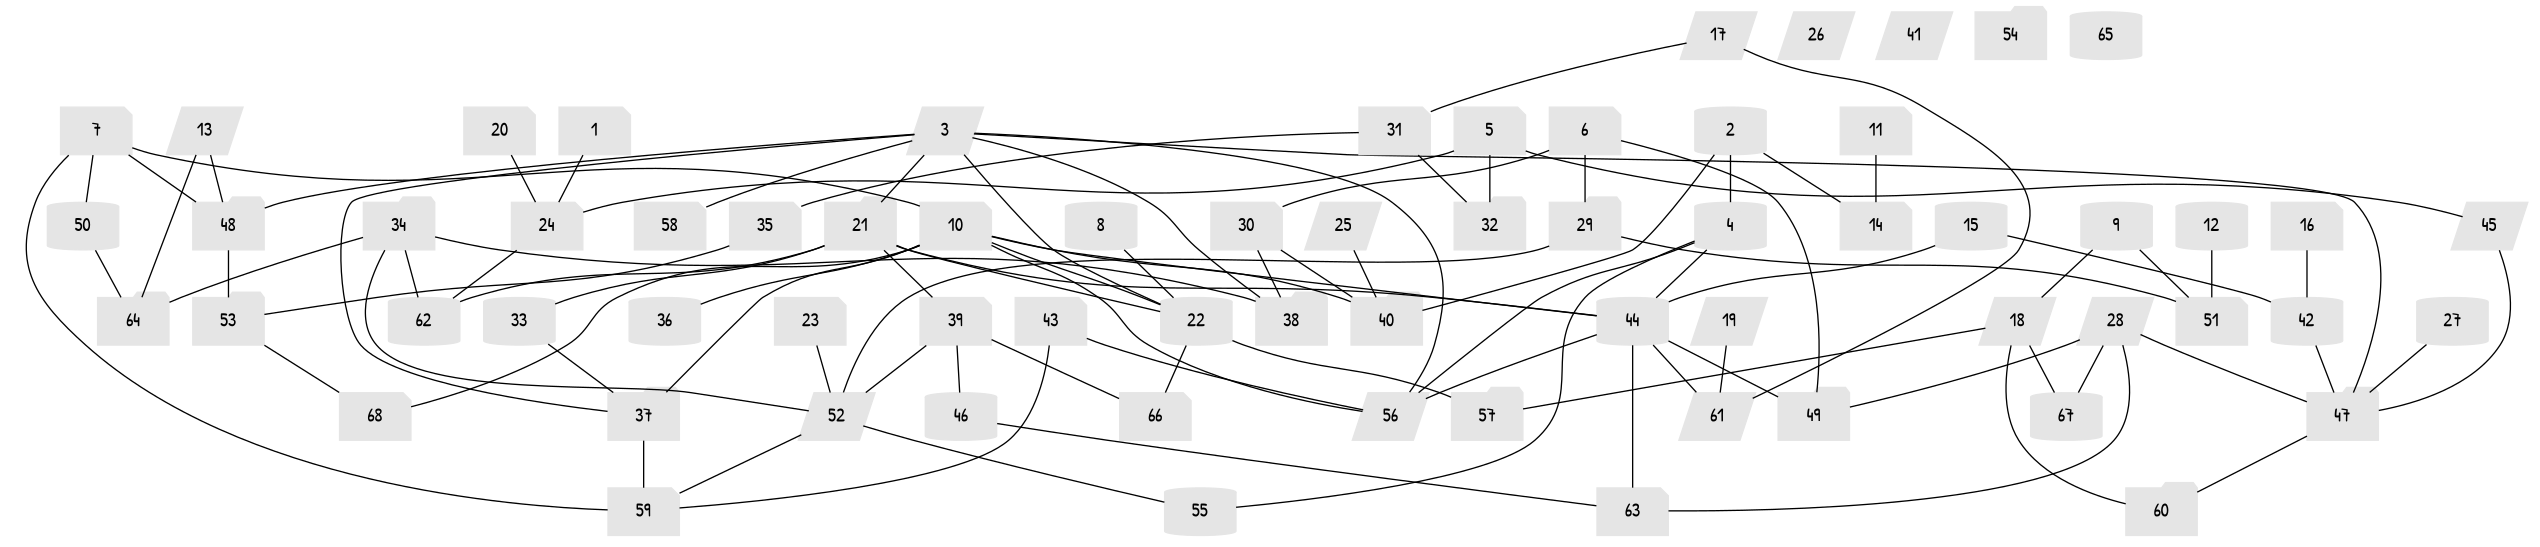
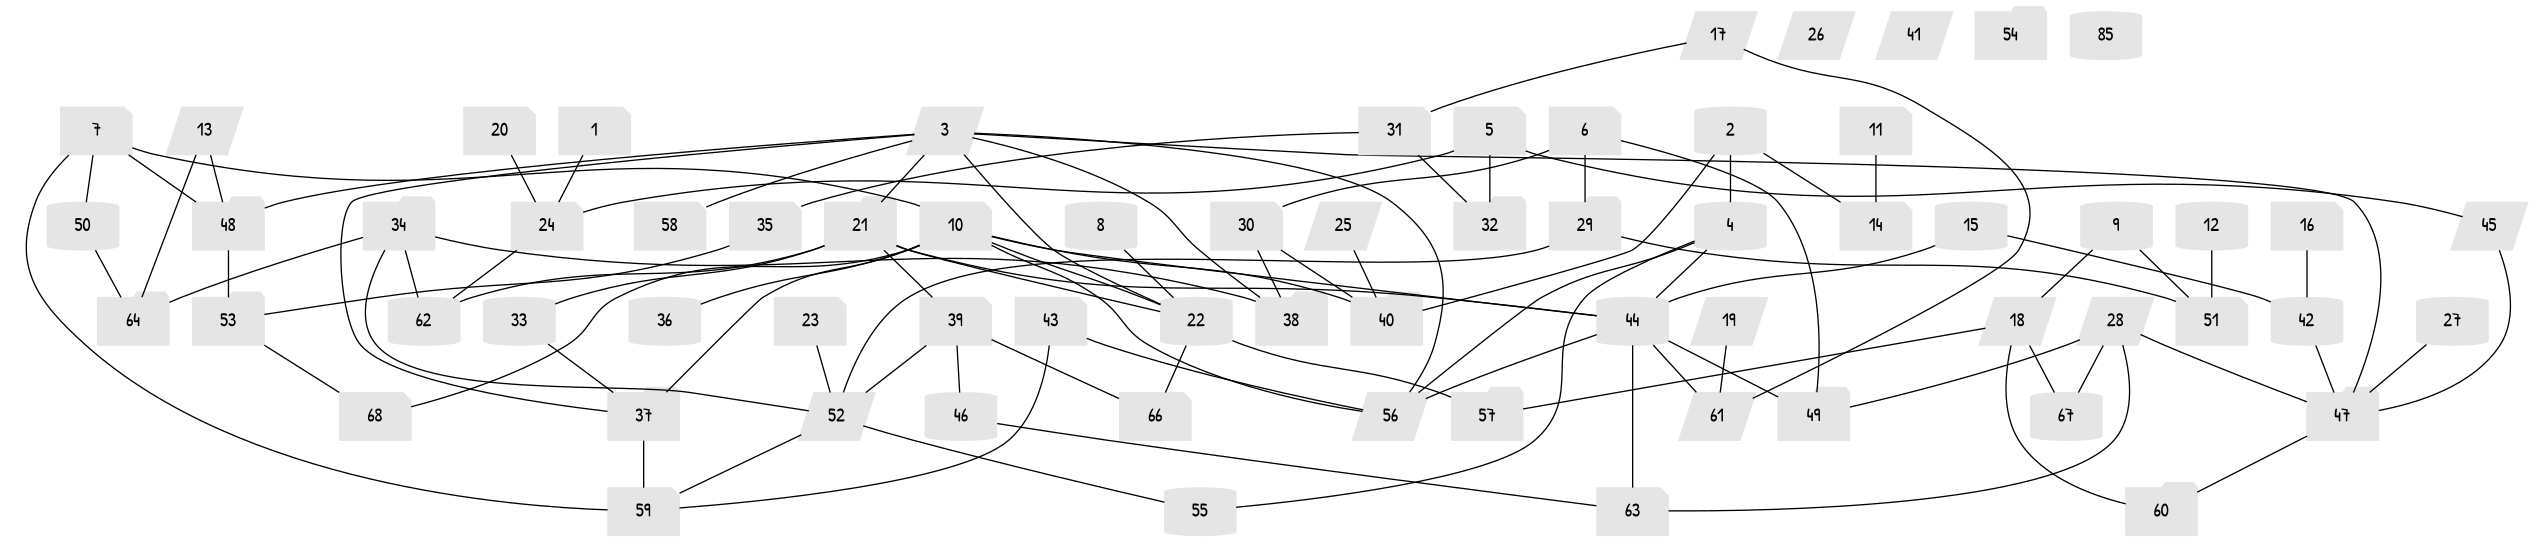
(2106, 36) -> (2106, 36)
